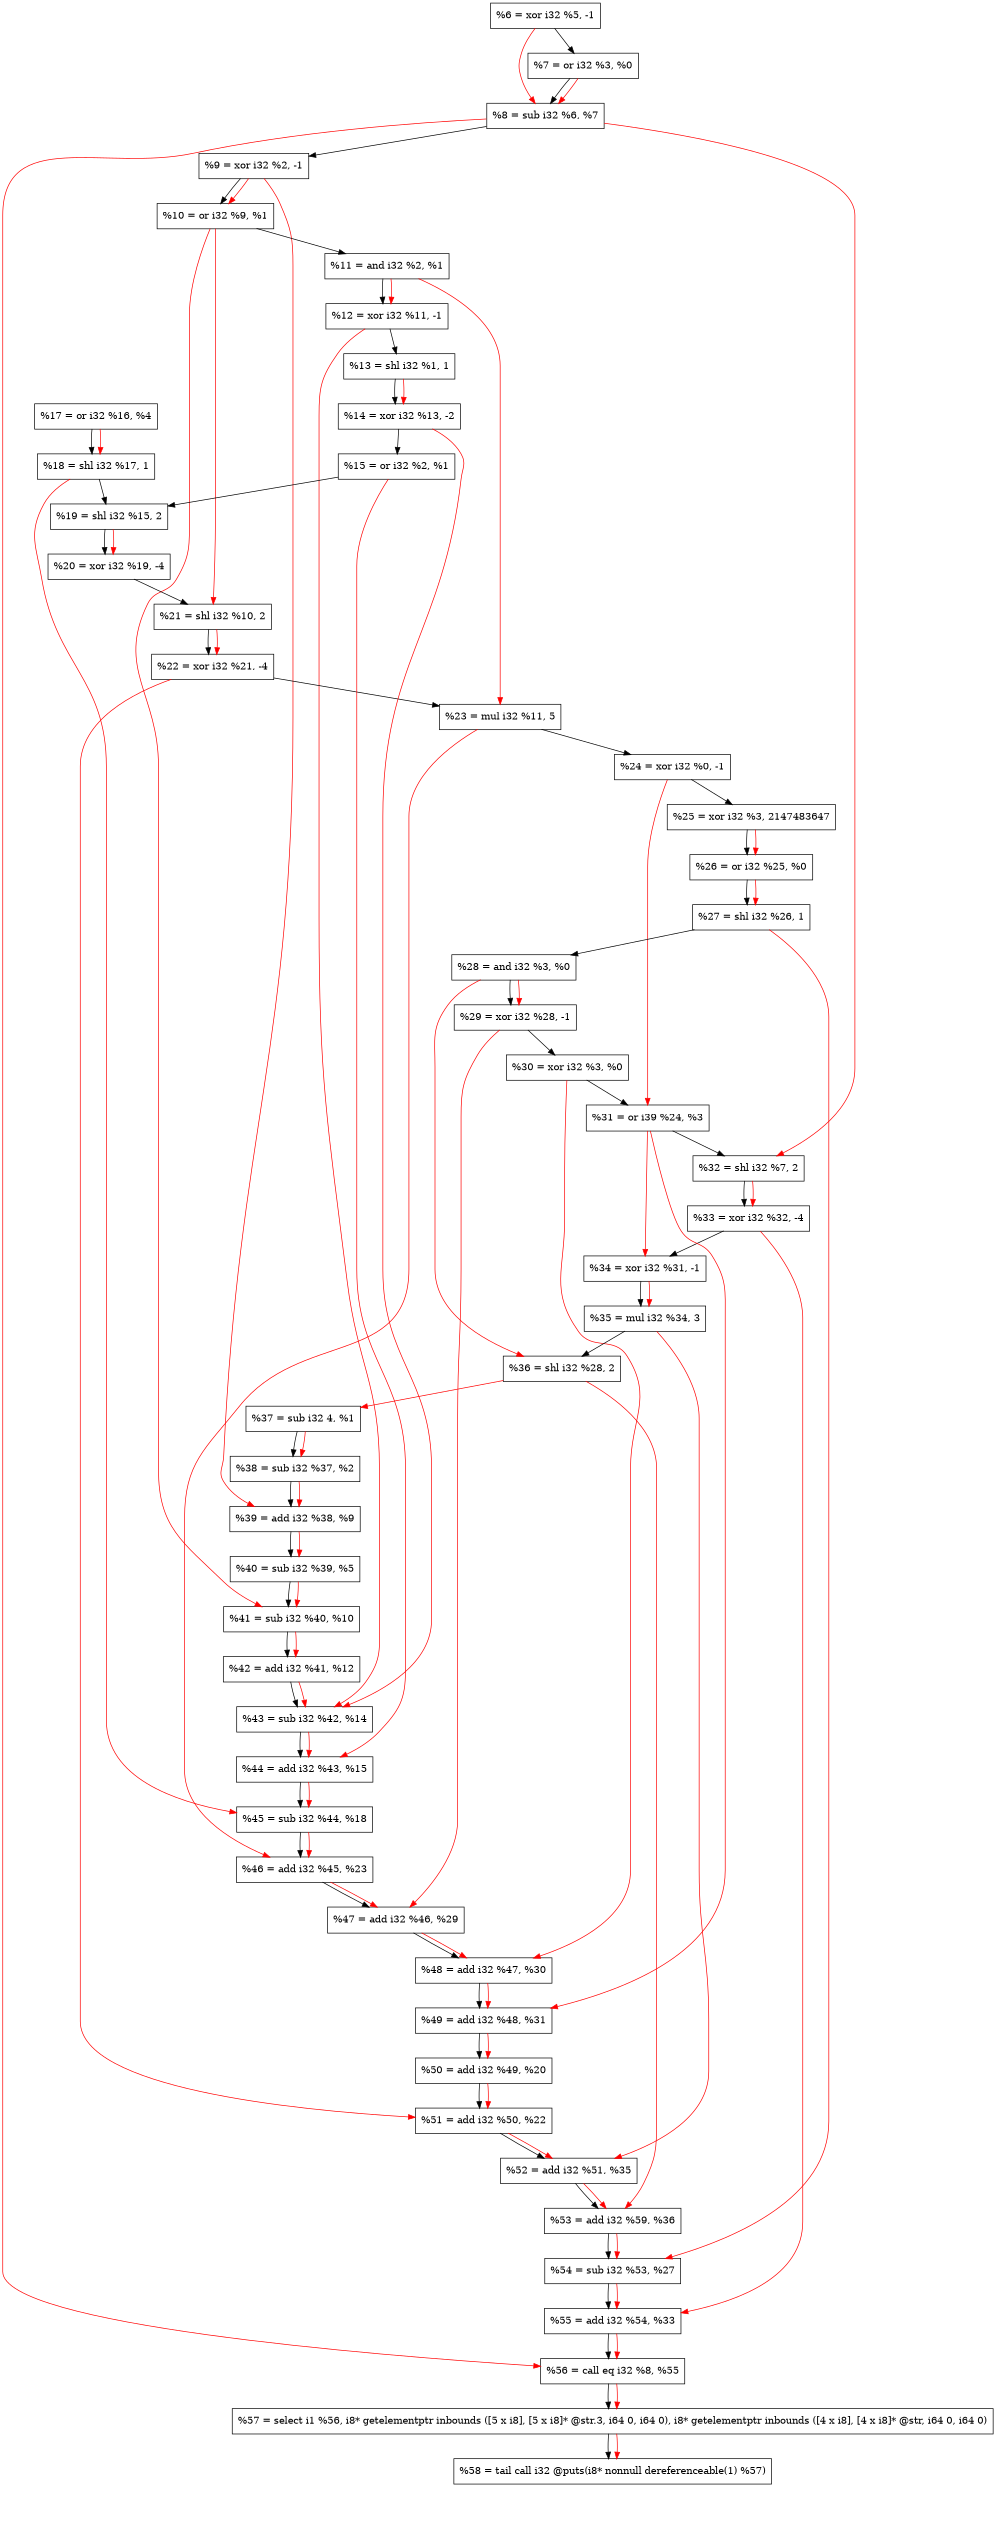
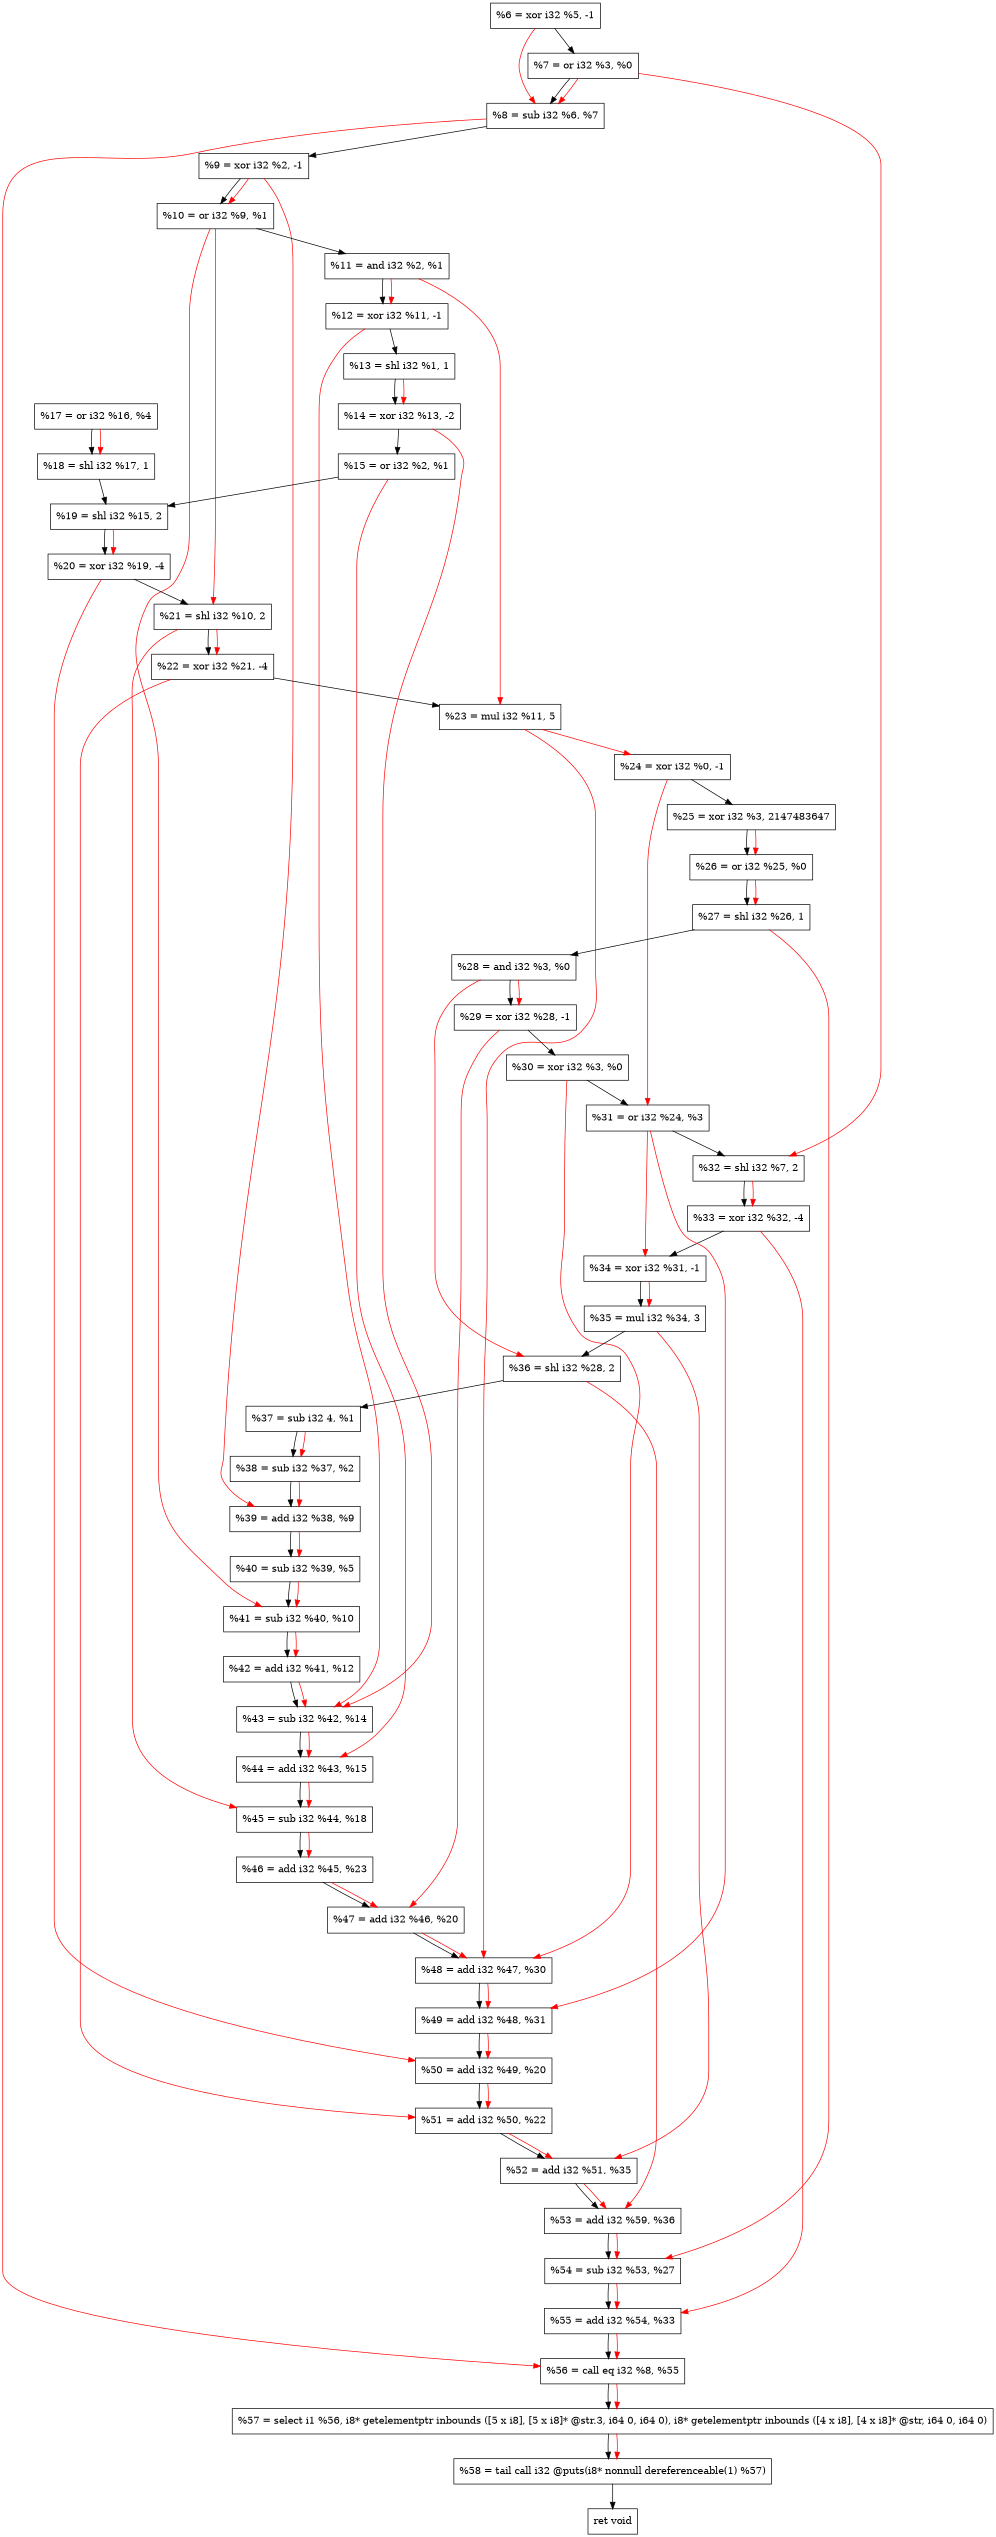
(855, 561) -> (881, 546)
(583, 741) -> (583, 741)
(648, 1118) -> (648, 1118)
(106, 1169) -> (132, 1234)
(394, 1316) -> (487, 1289)
(435, 1393) -> (435, 1393)
none -> (54, 1443)
(396, 1920) -> (396, 1920)
none -> (613, 2521)
